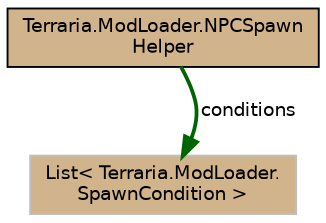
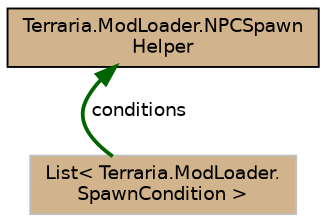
(195, 101) -> (84, 121)
